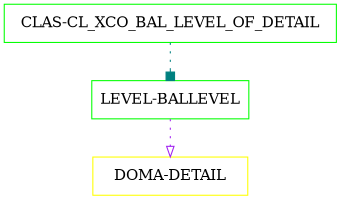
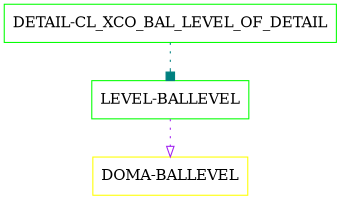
(170, 23) -> (170, 23)
(170, 176) -> (170, 176)
